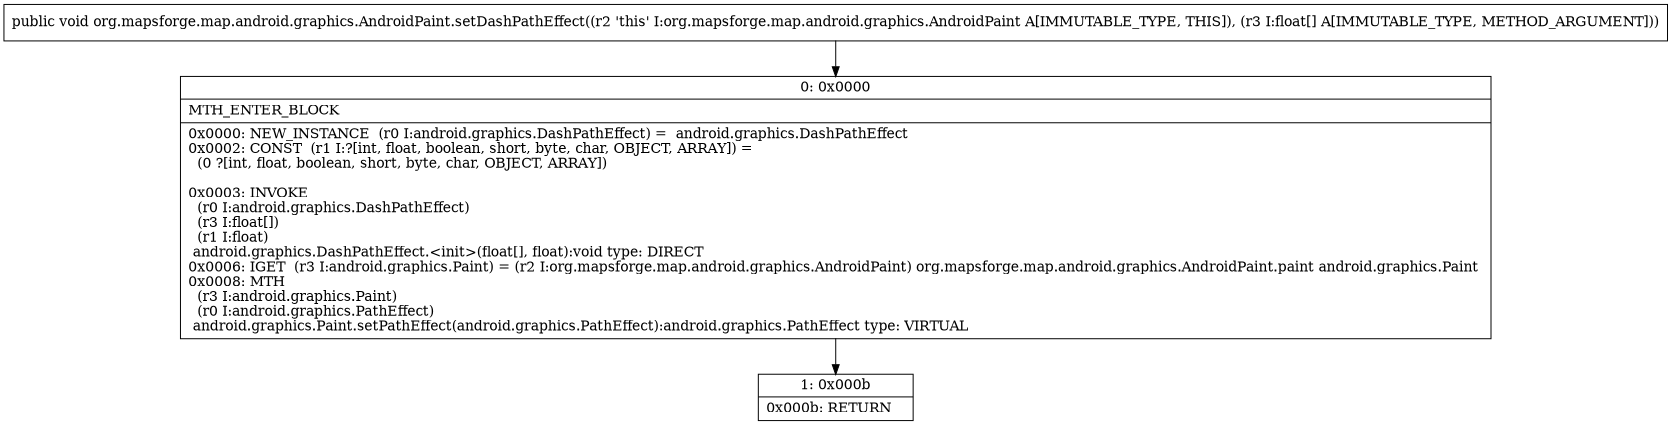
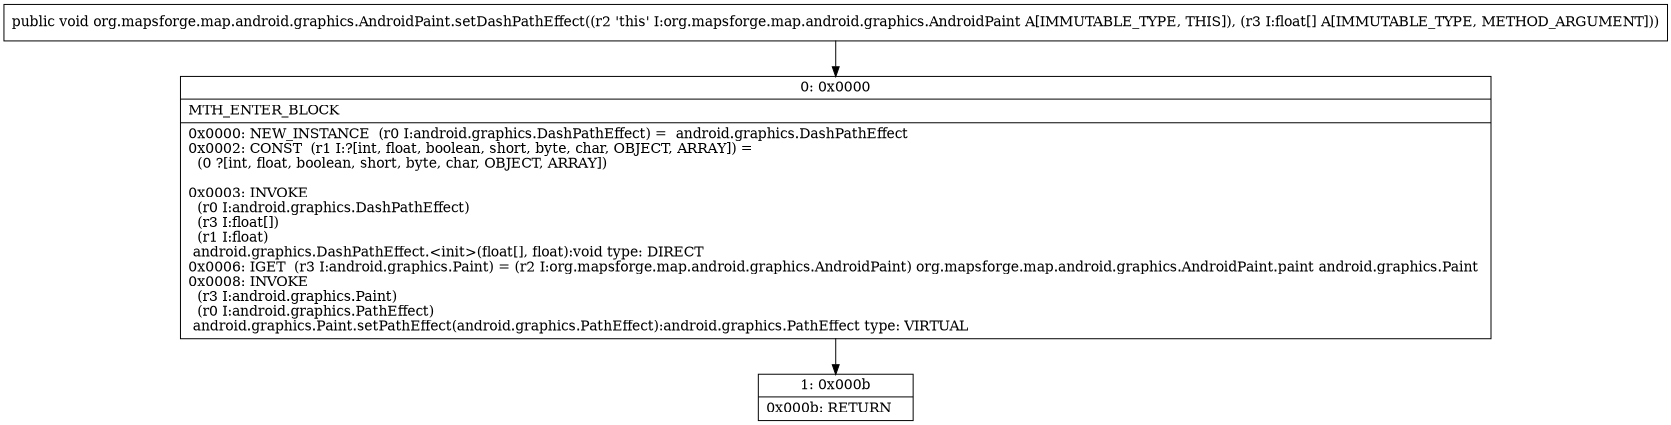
(241, 282) -> (253, 282)
